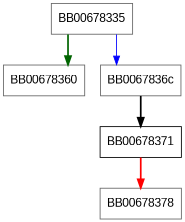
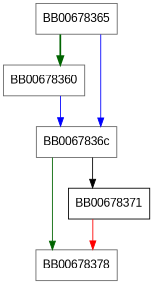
(92, 19) -> (77, 19)
none -> (61, 107)
(141, 107) -> (93, 168)
(141, 168) -> (93, 230)
none -> (52, 199)
